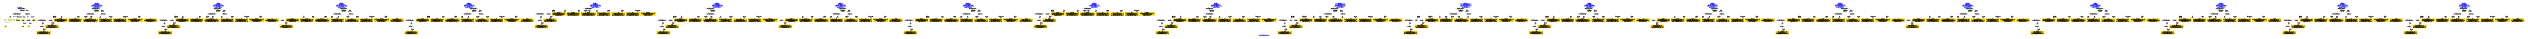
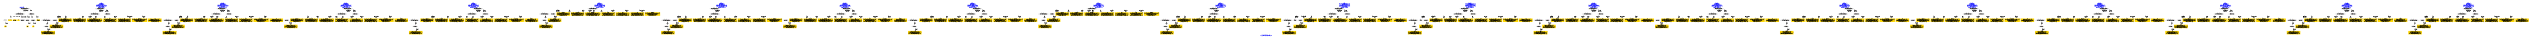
(14, 20) -> (18, 20)
none -> (15, 20)
(18, 20) -> (22, 20)
(23, 20) -> (28, 20)
(8, 23) -> (7, 23)
